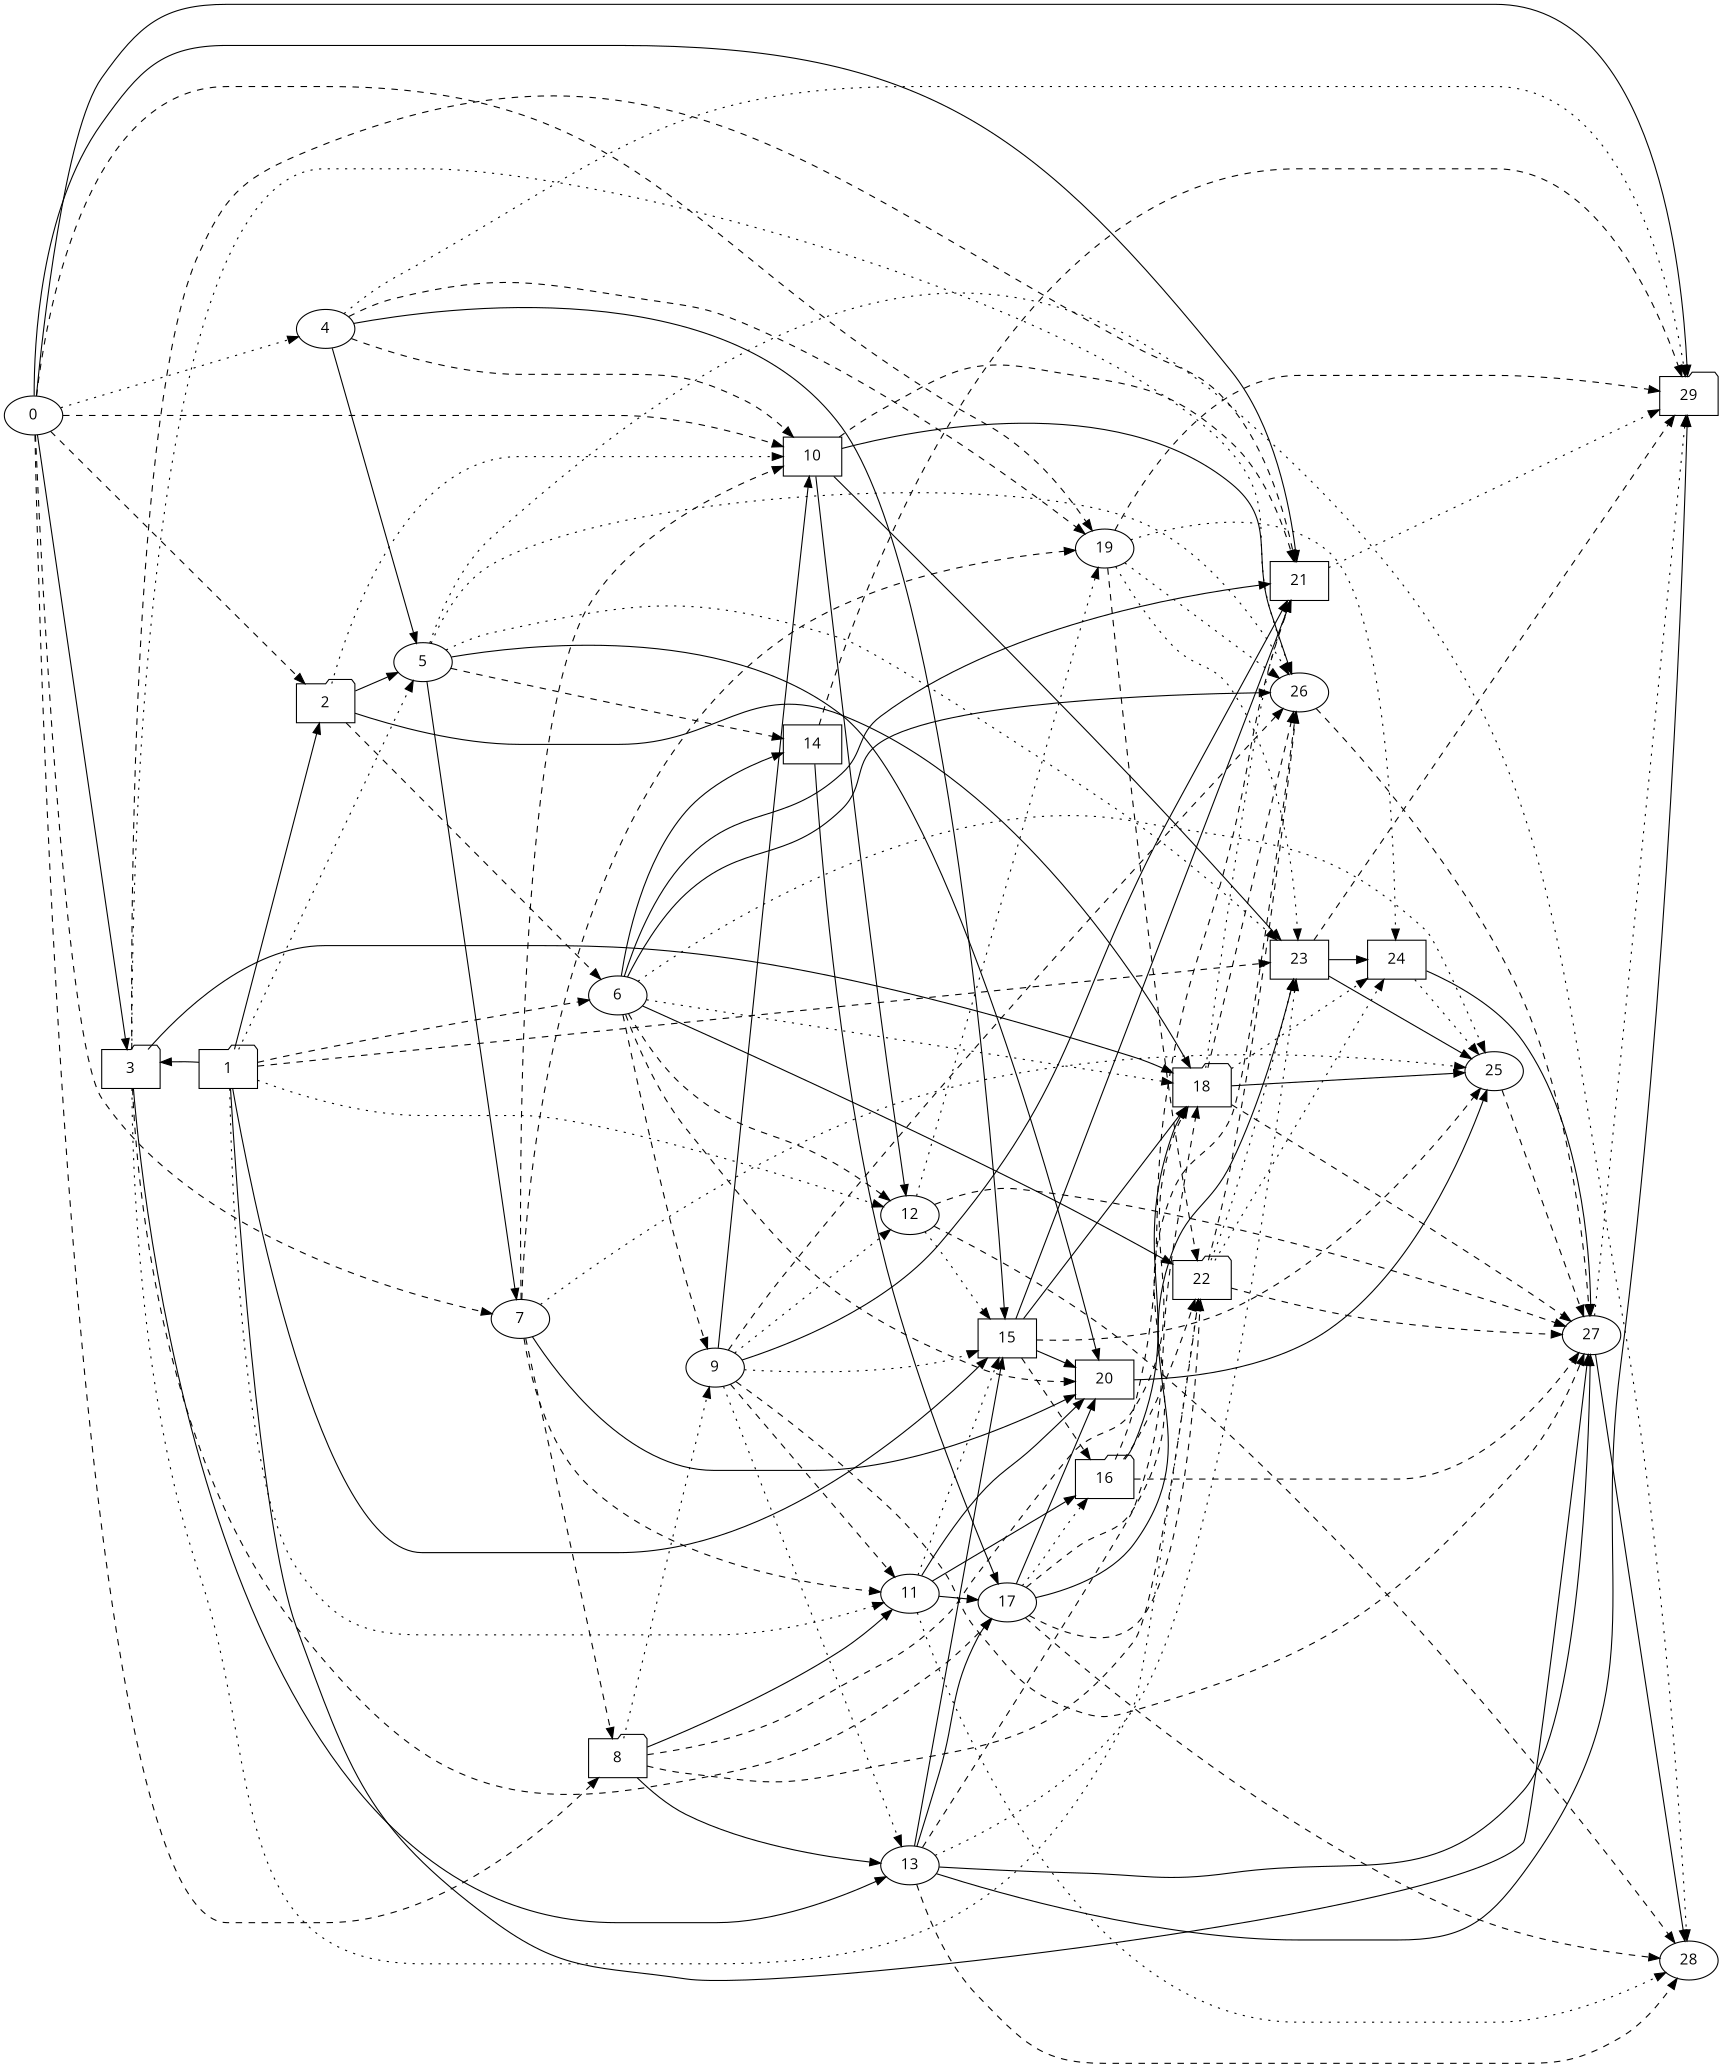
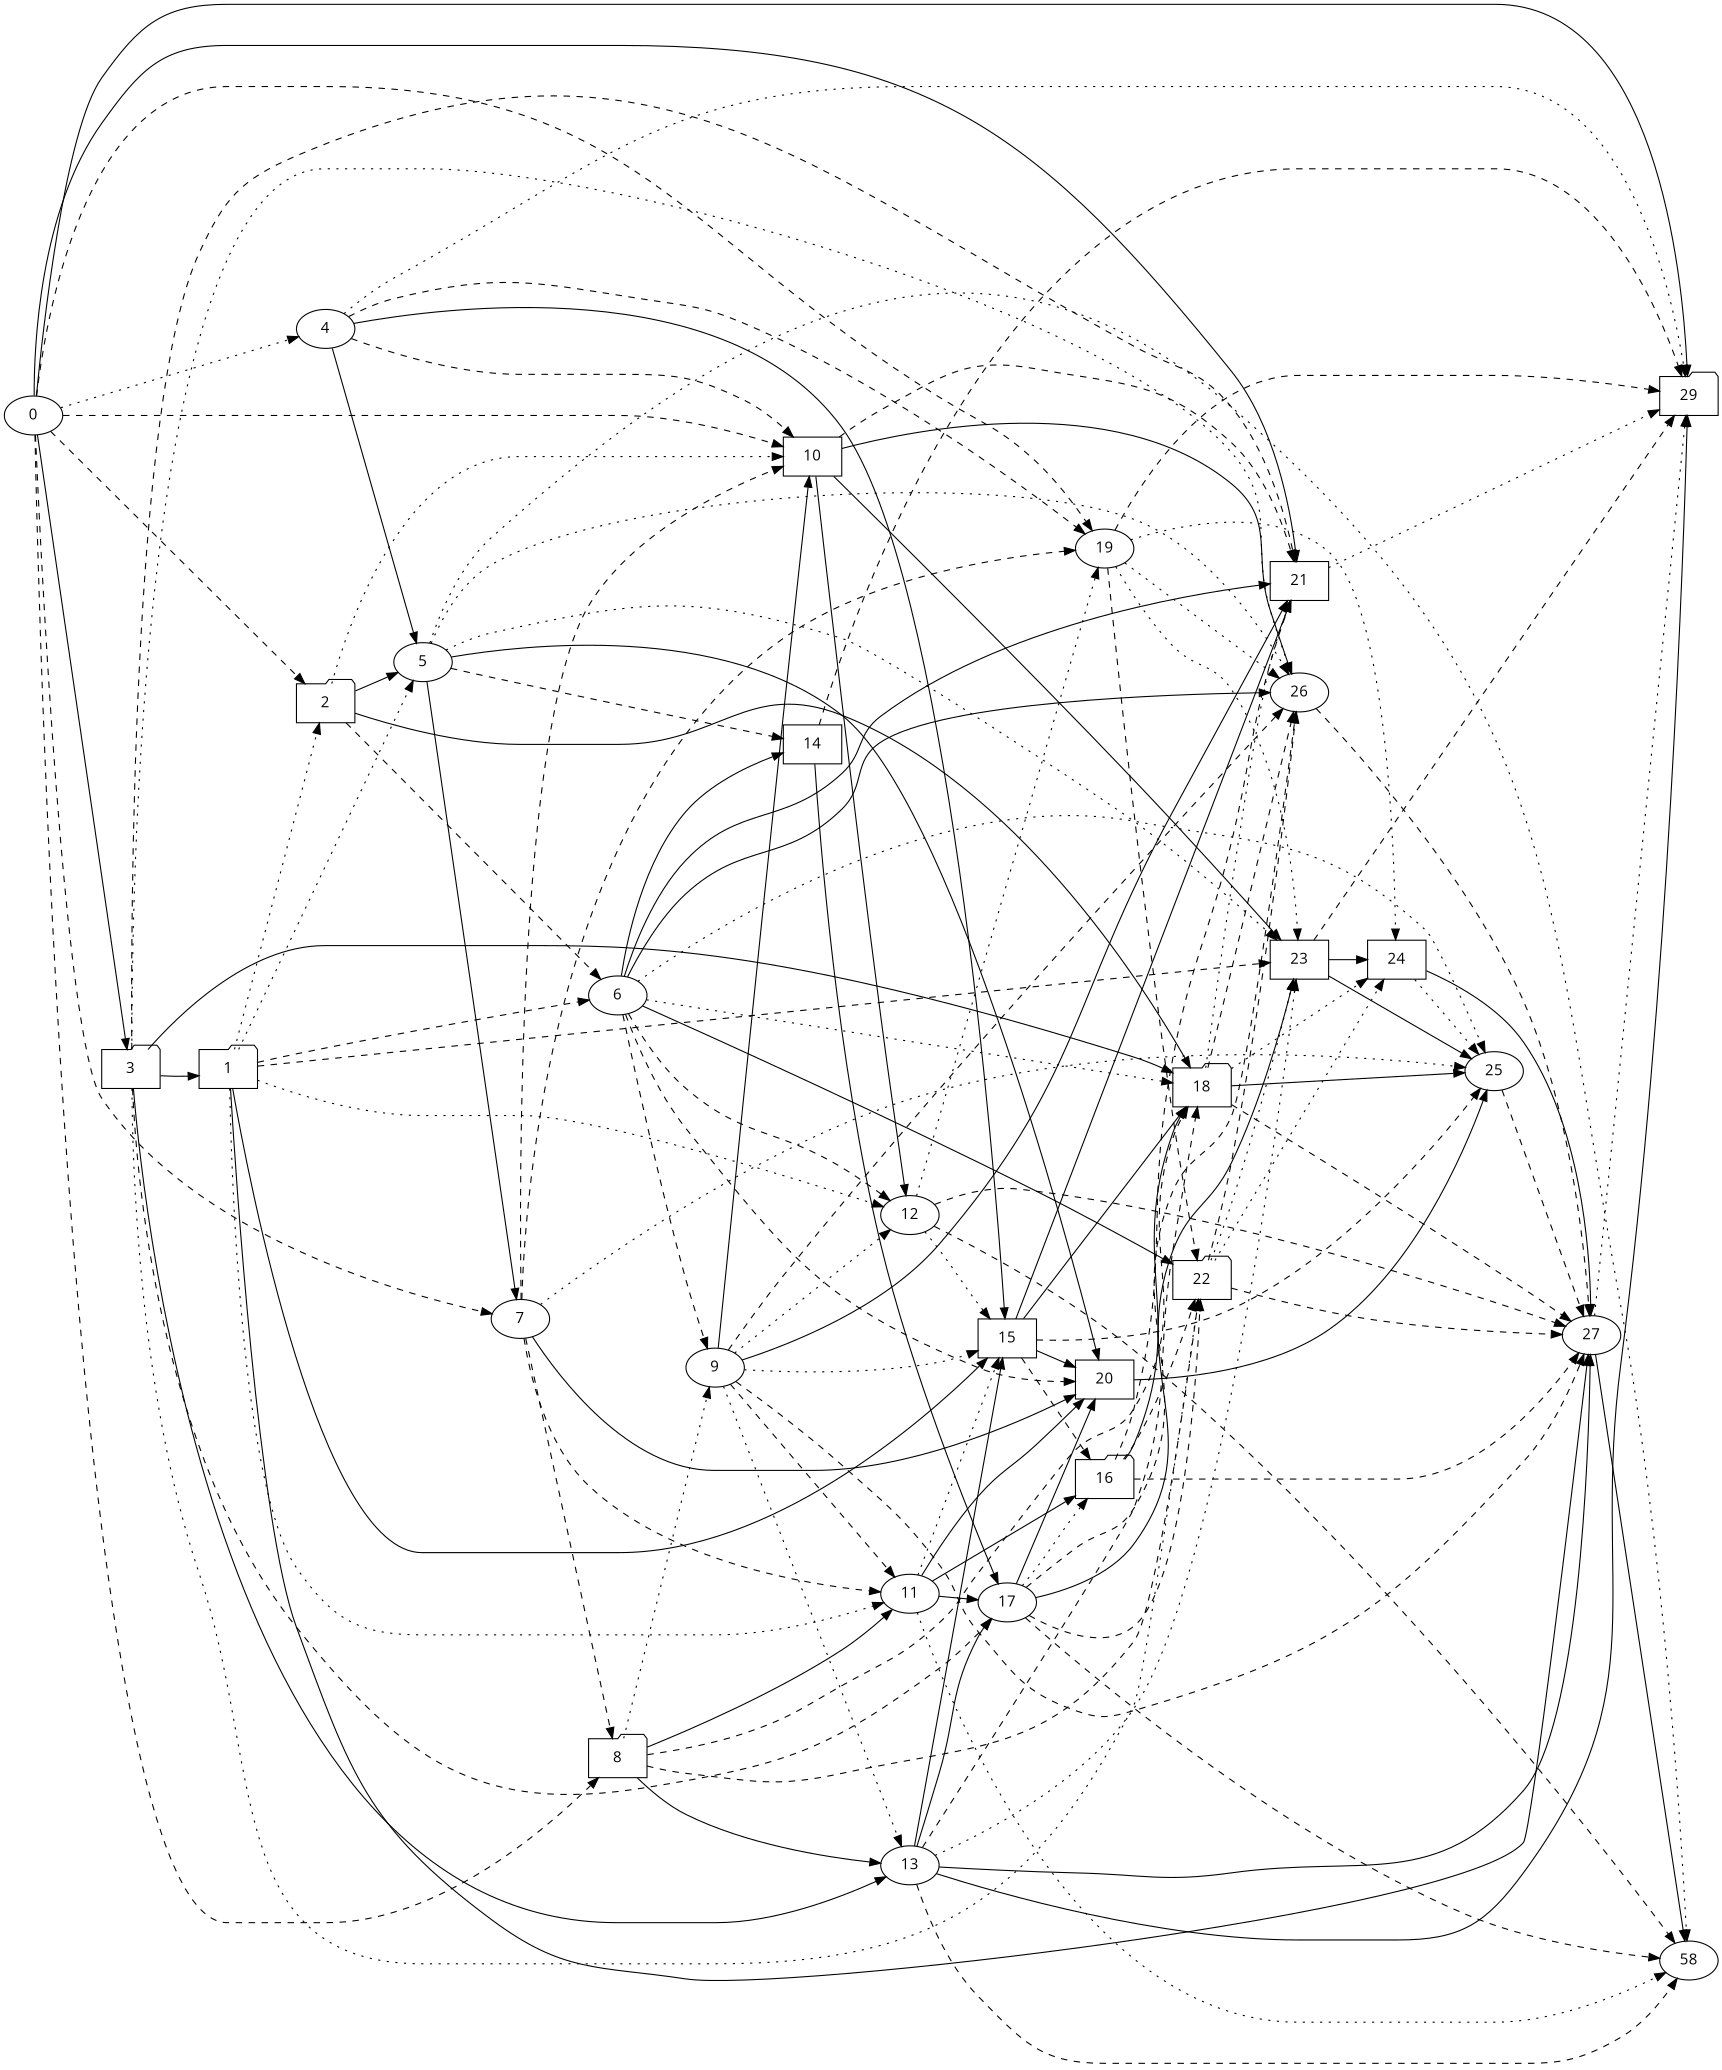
(276, 892) -> (276, 892)
(185, 1062) -> (174, 1076)
(1689, 1961) -> (1689, 1961)
